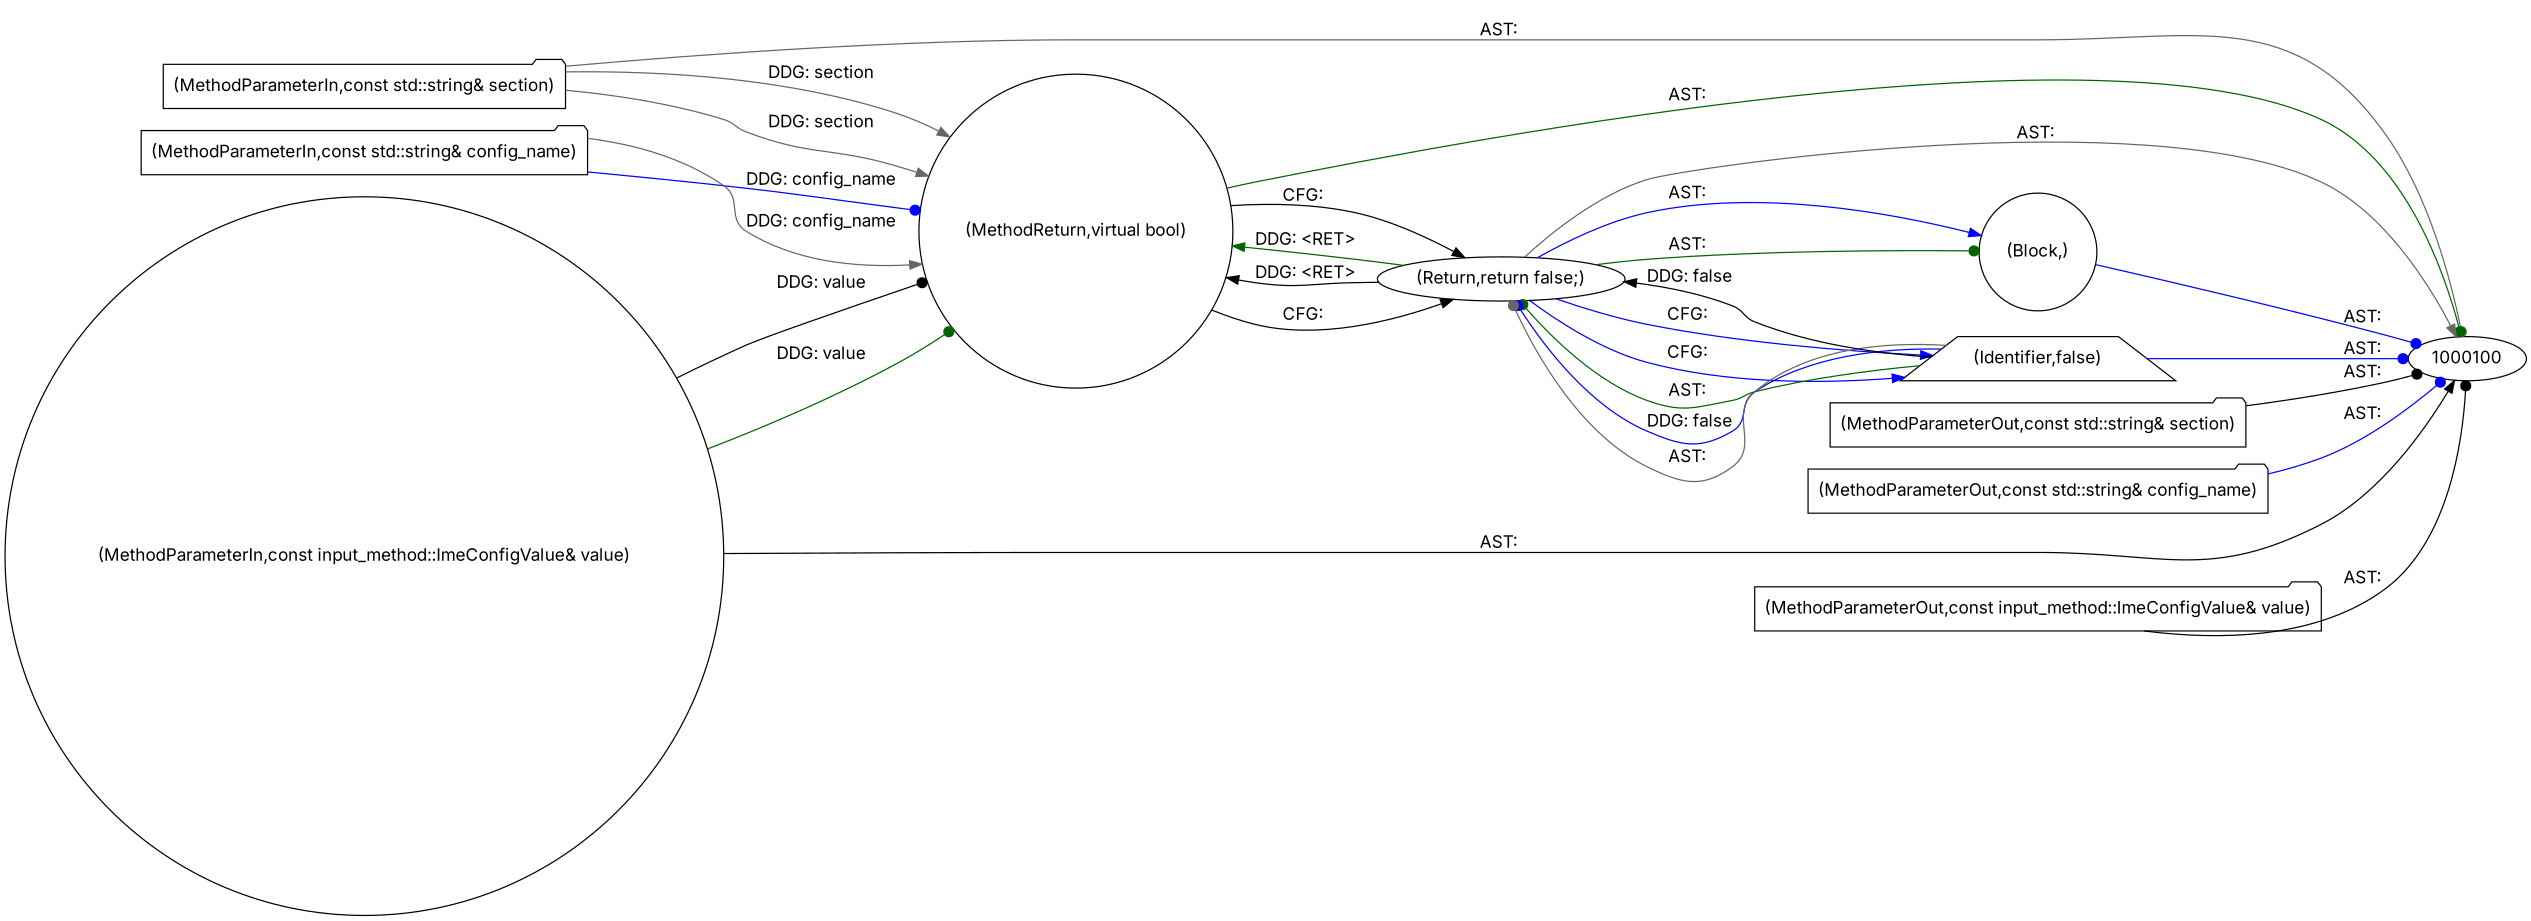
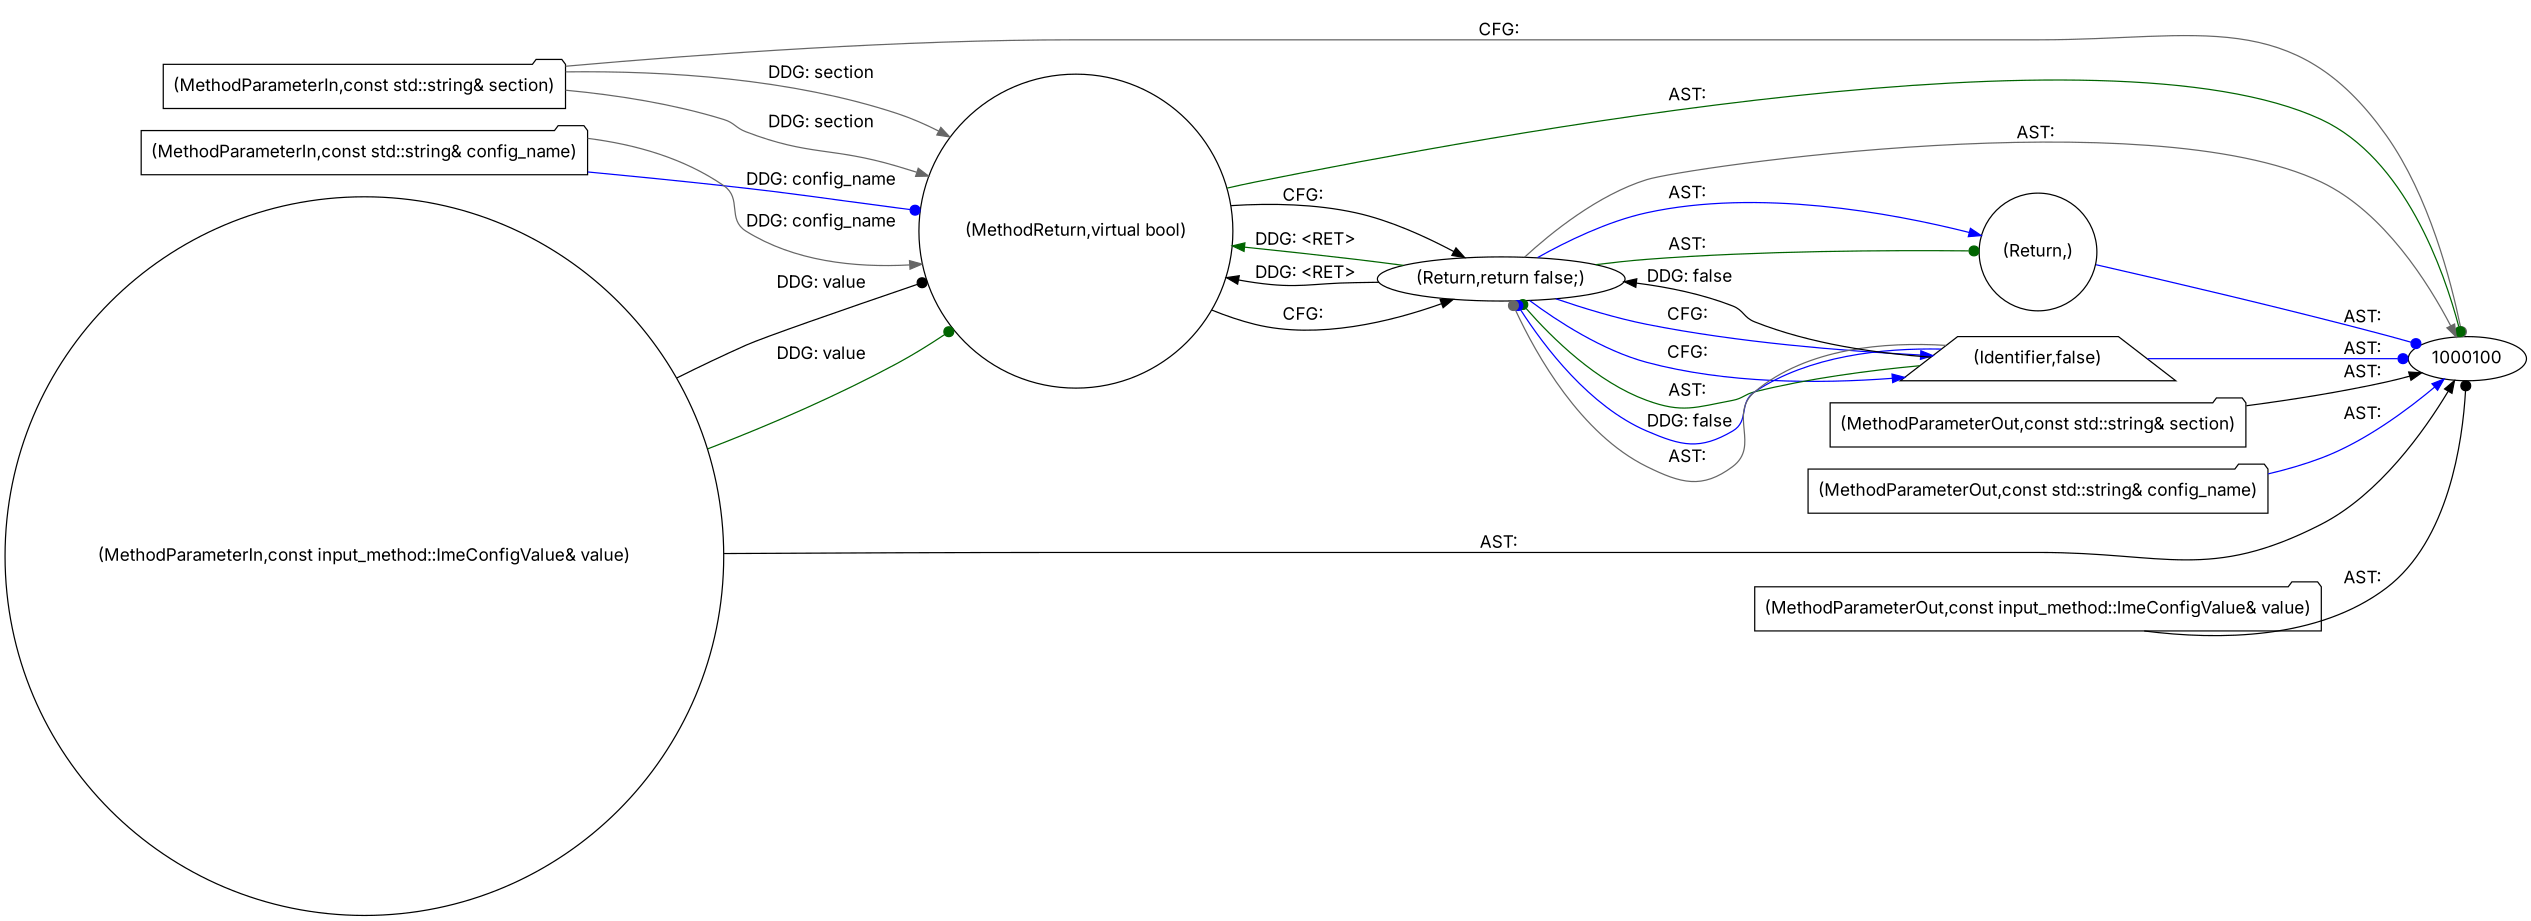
(1501, 31) -> (1501, 31)
(2038, 252) -> (2038, 252)
(2330, 393) -> (2330, 393)
(2358, 441) -> (2358, 441)
